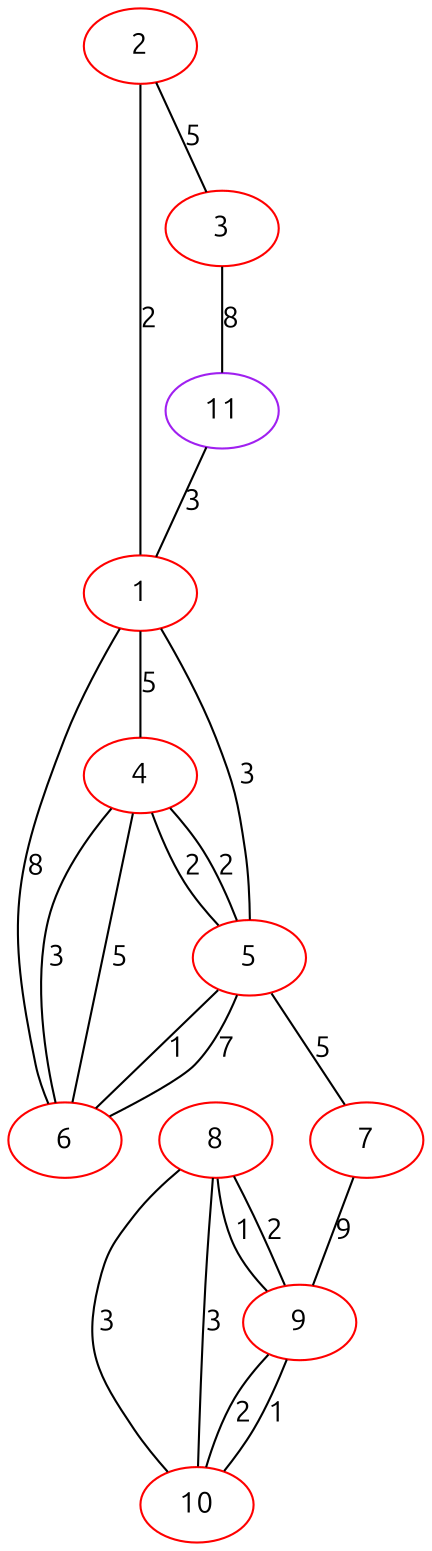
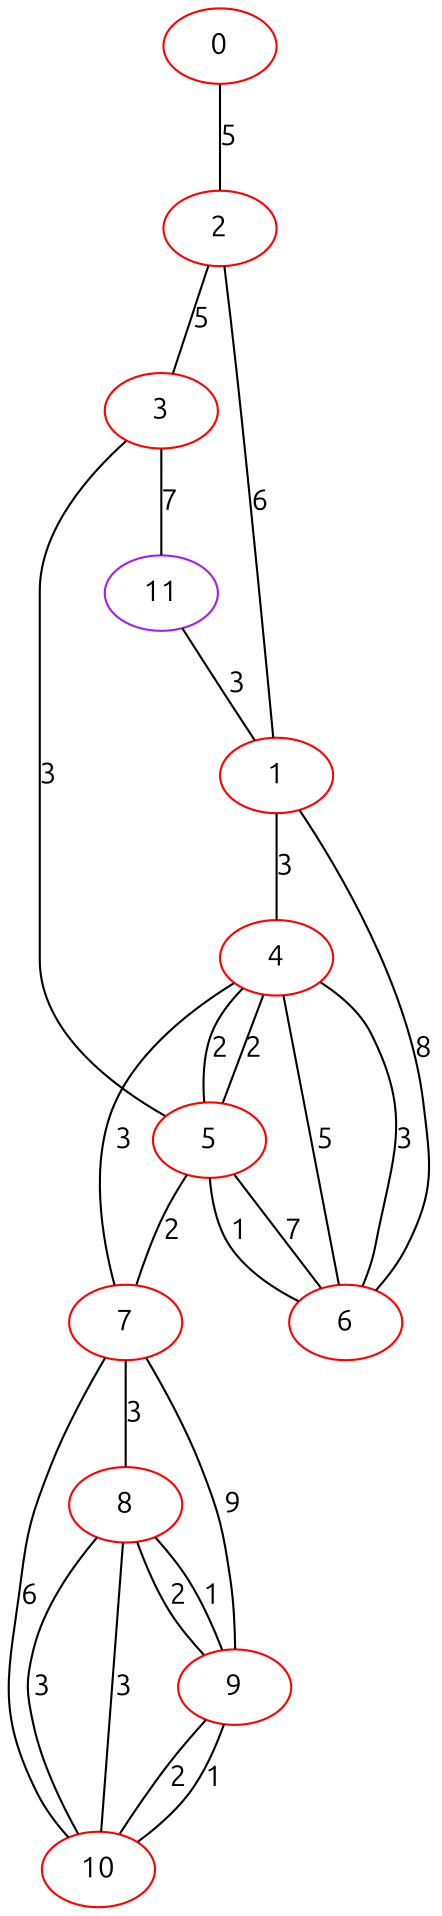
none -> (220, 46)
(150, 320) -> (261, 502)
(232, 320) -> (171, 502)
(150, 684) -> (286, 867)
(227, 768) -> (40, 791)
(324, 1049) -> (173, 1231)
none -> (113, 1110)
none -> (126, 1414)
none -> (19, 1597)
